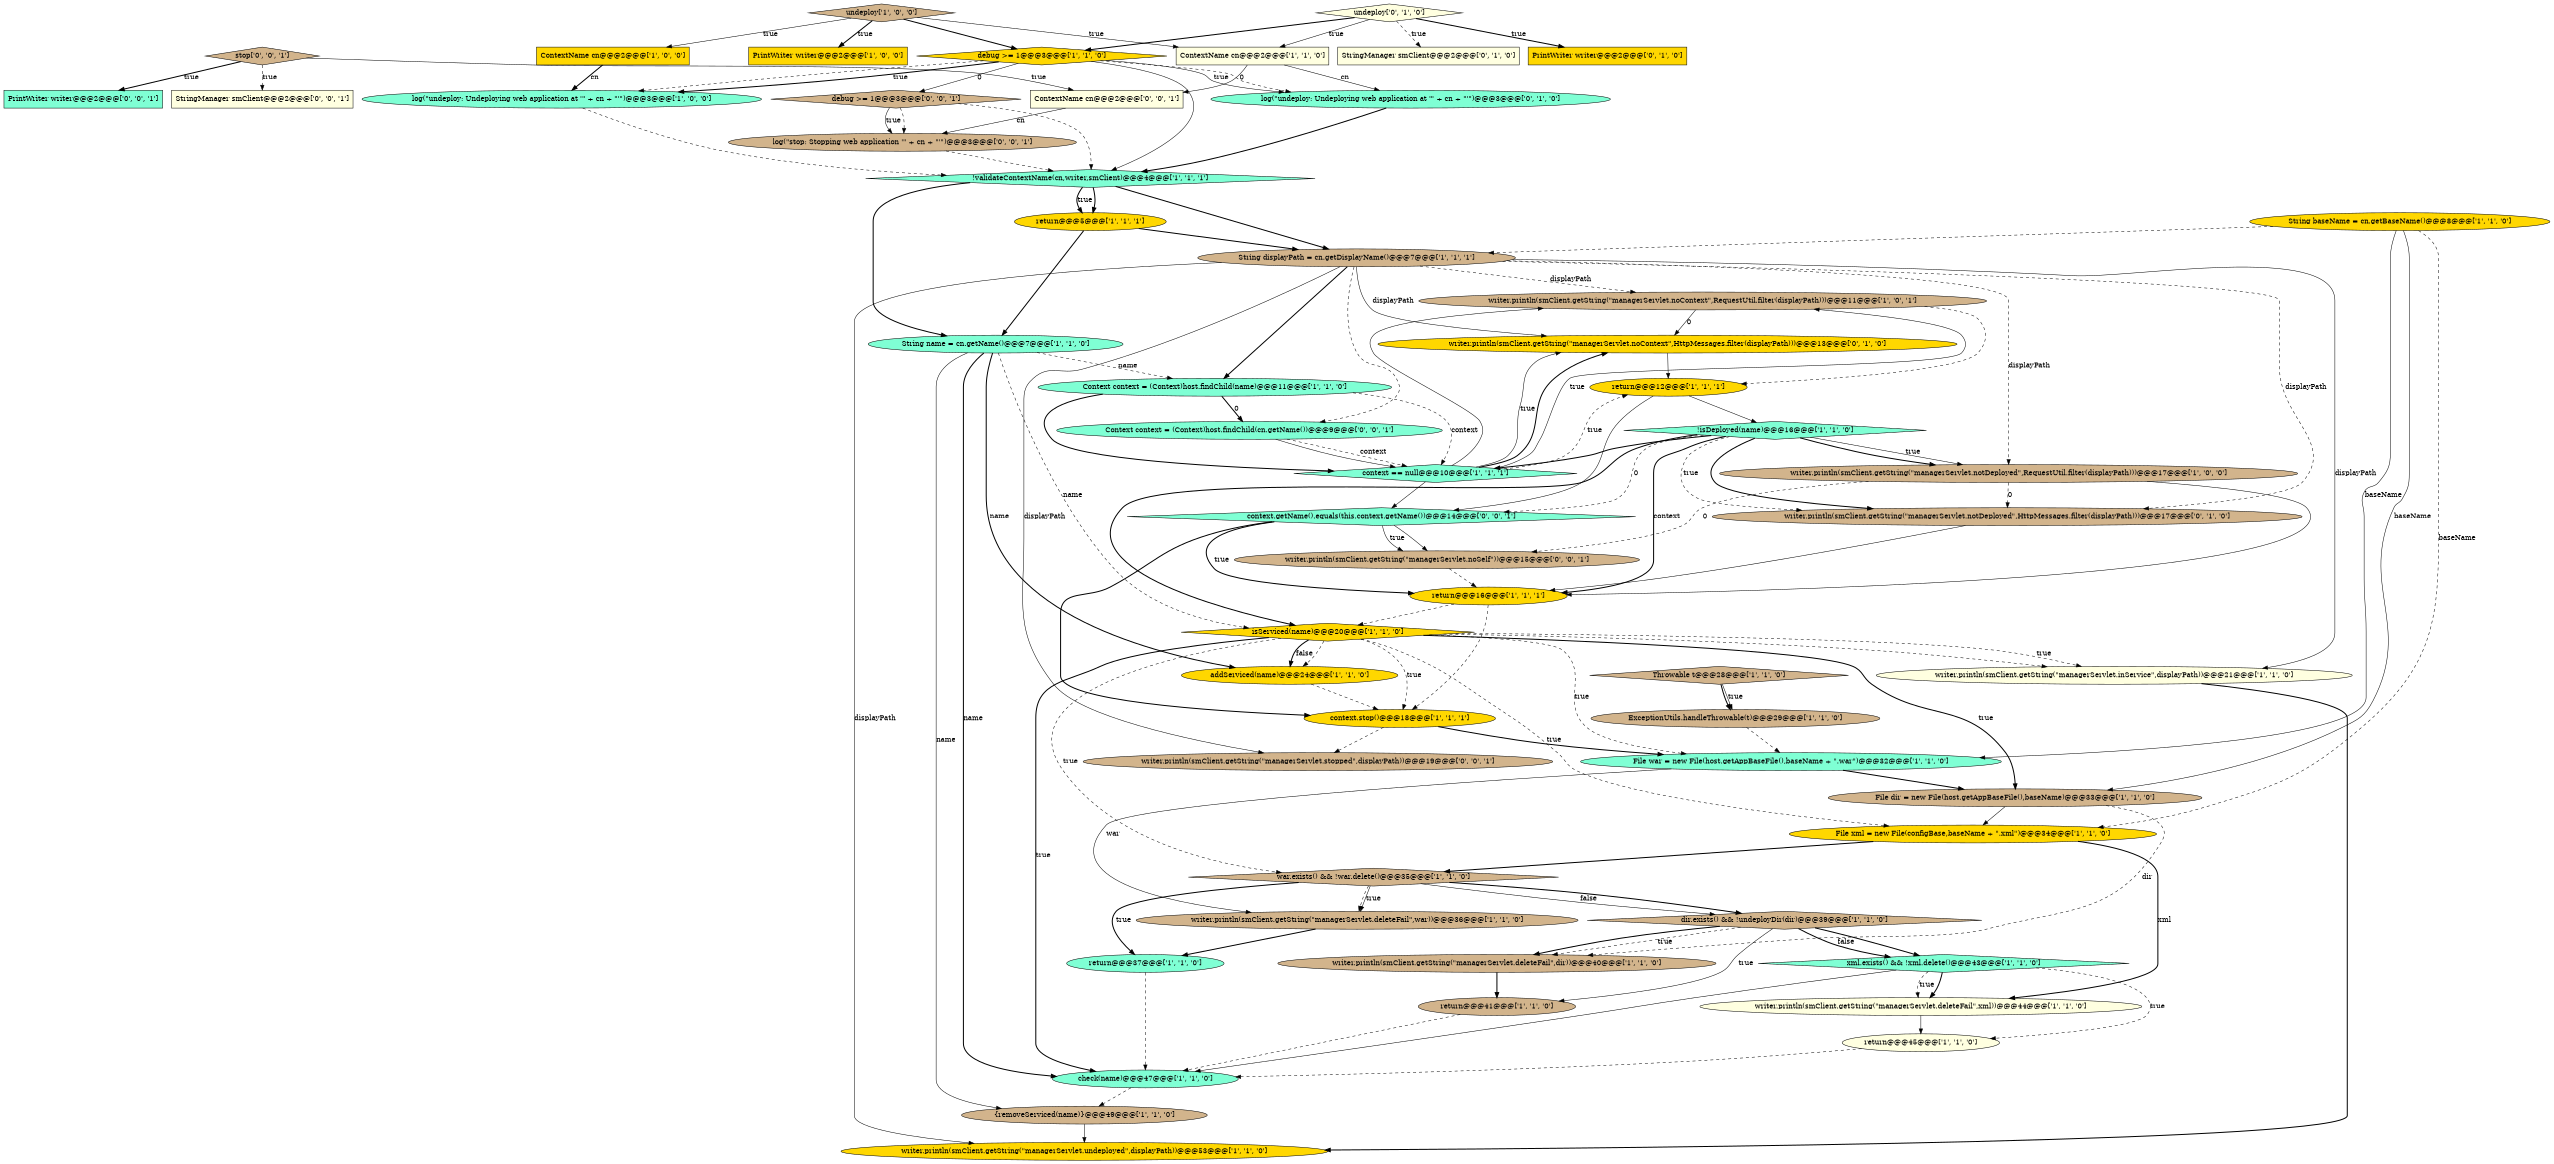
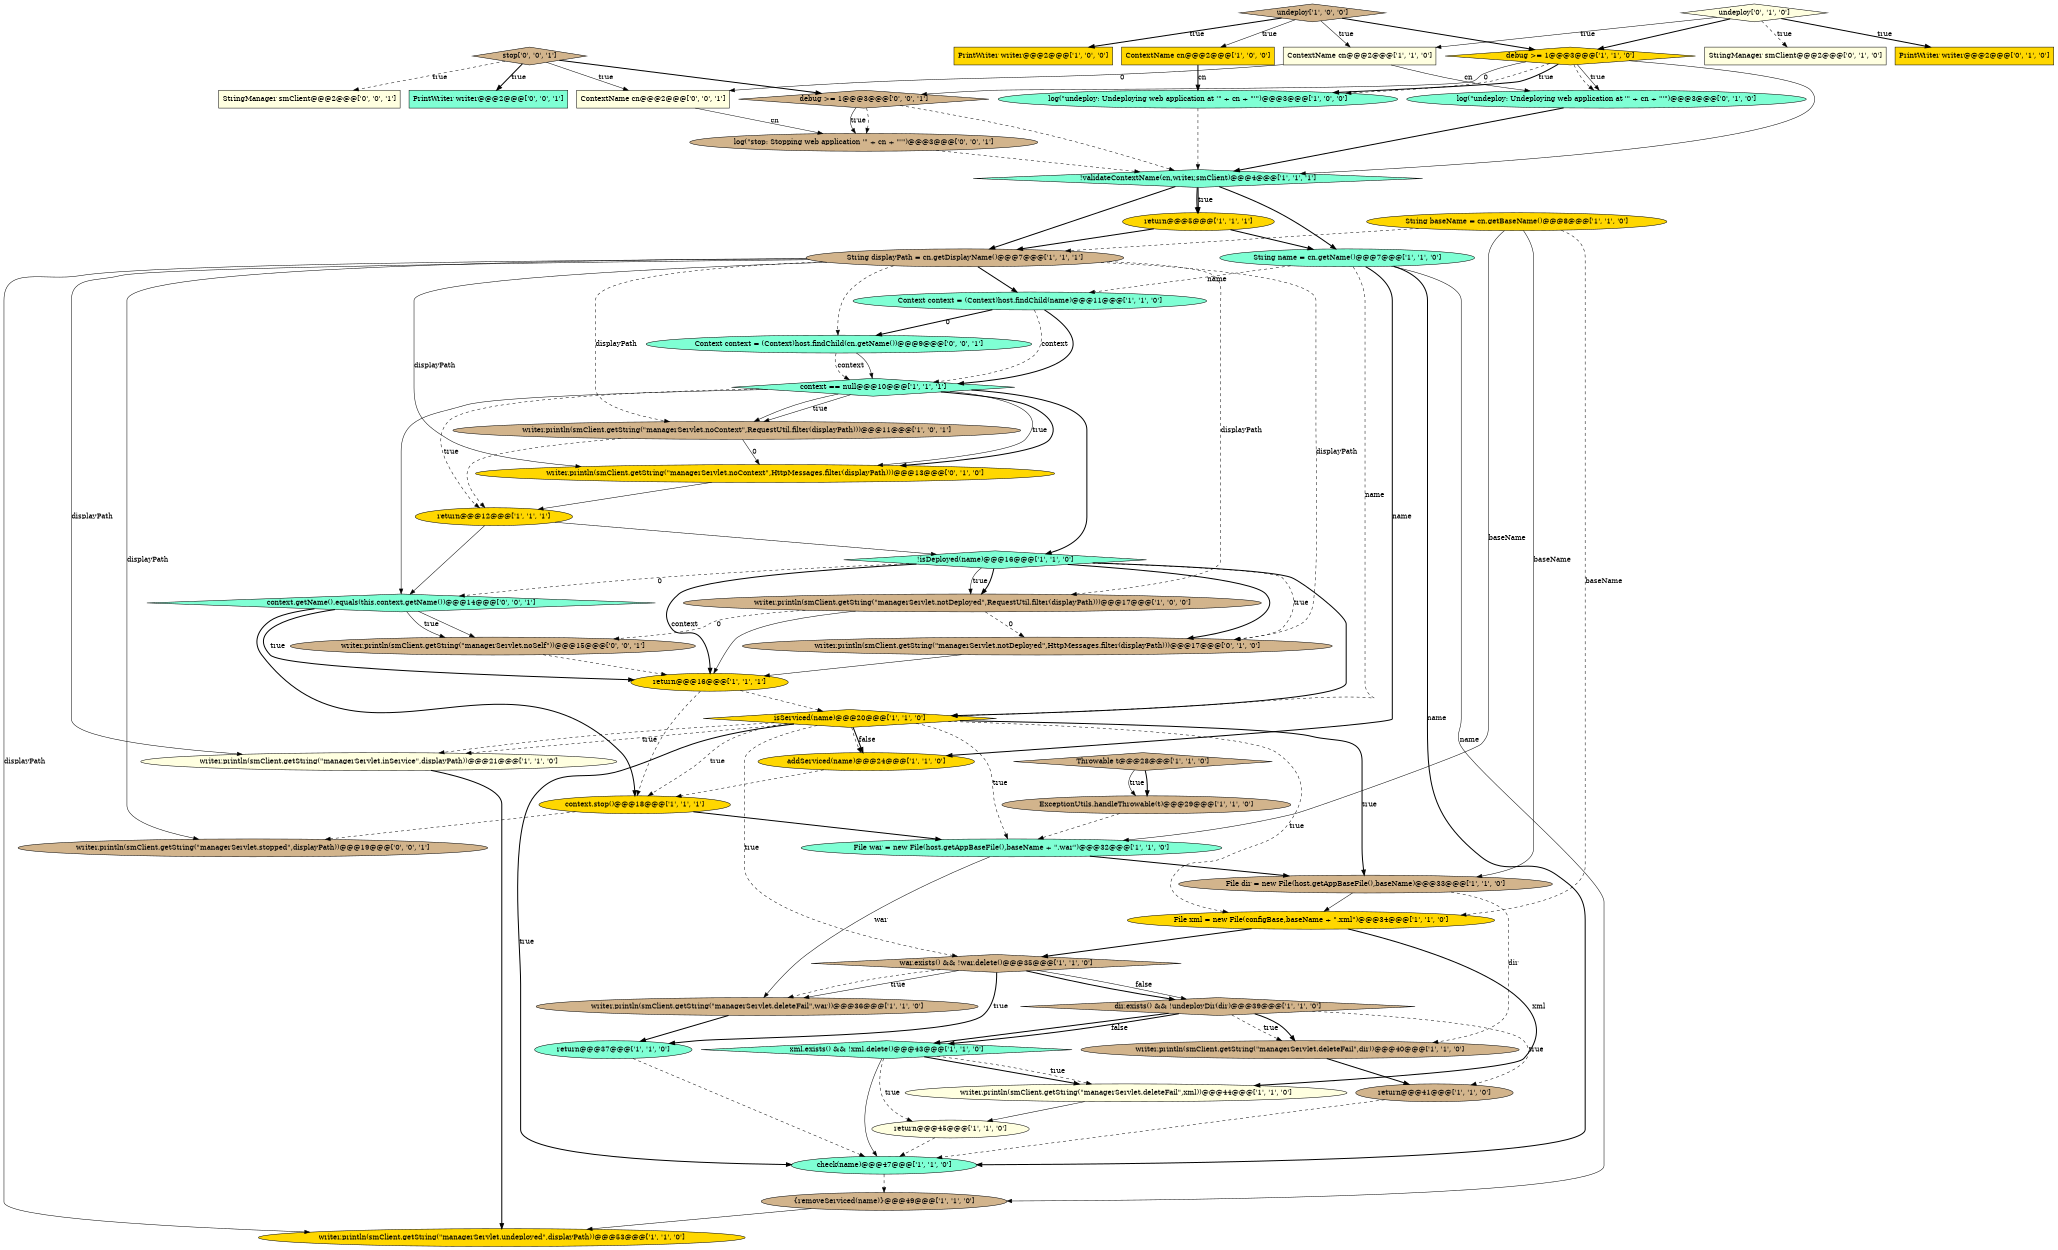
none -> (688, 76)
(1610, 449) -> (1087, 436)
(1677, 985) -> (1457, 1024)
